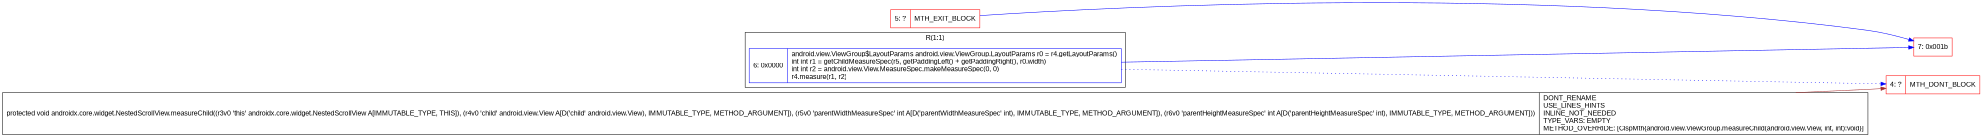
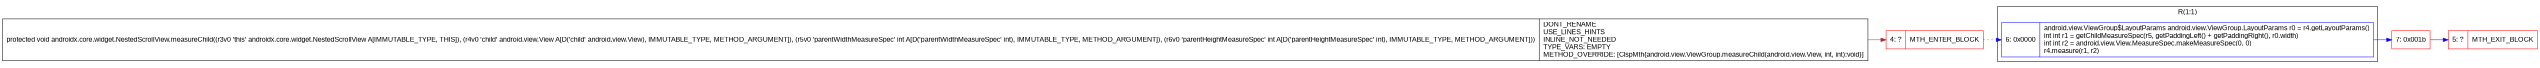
(1445, 3) -> (2437, 40)
(1501, 77) -> (1990, 40)
(1943, 85) -> (1945, 40)
